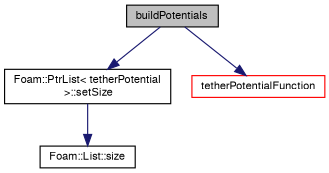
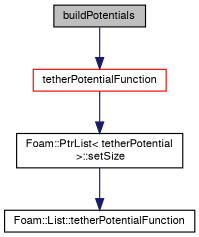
(139, 44) -> (100, 106)
(88, 157) -> (100, 221)
